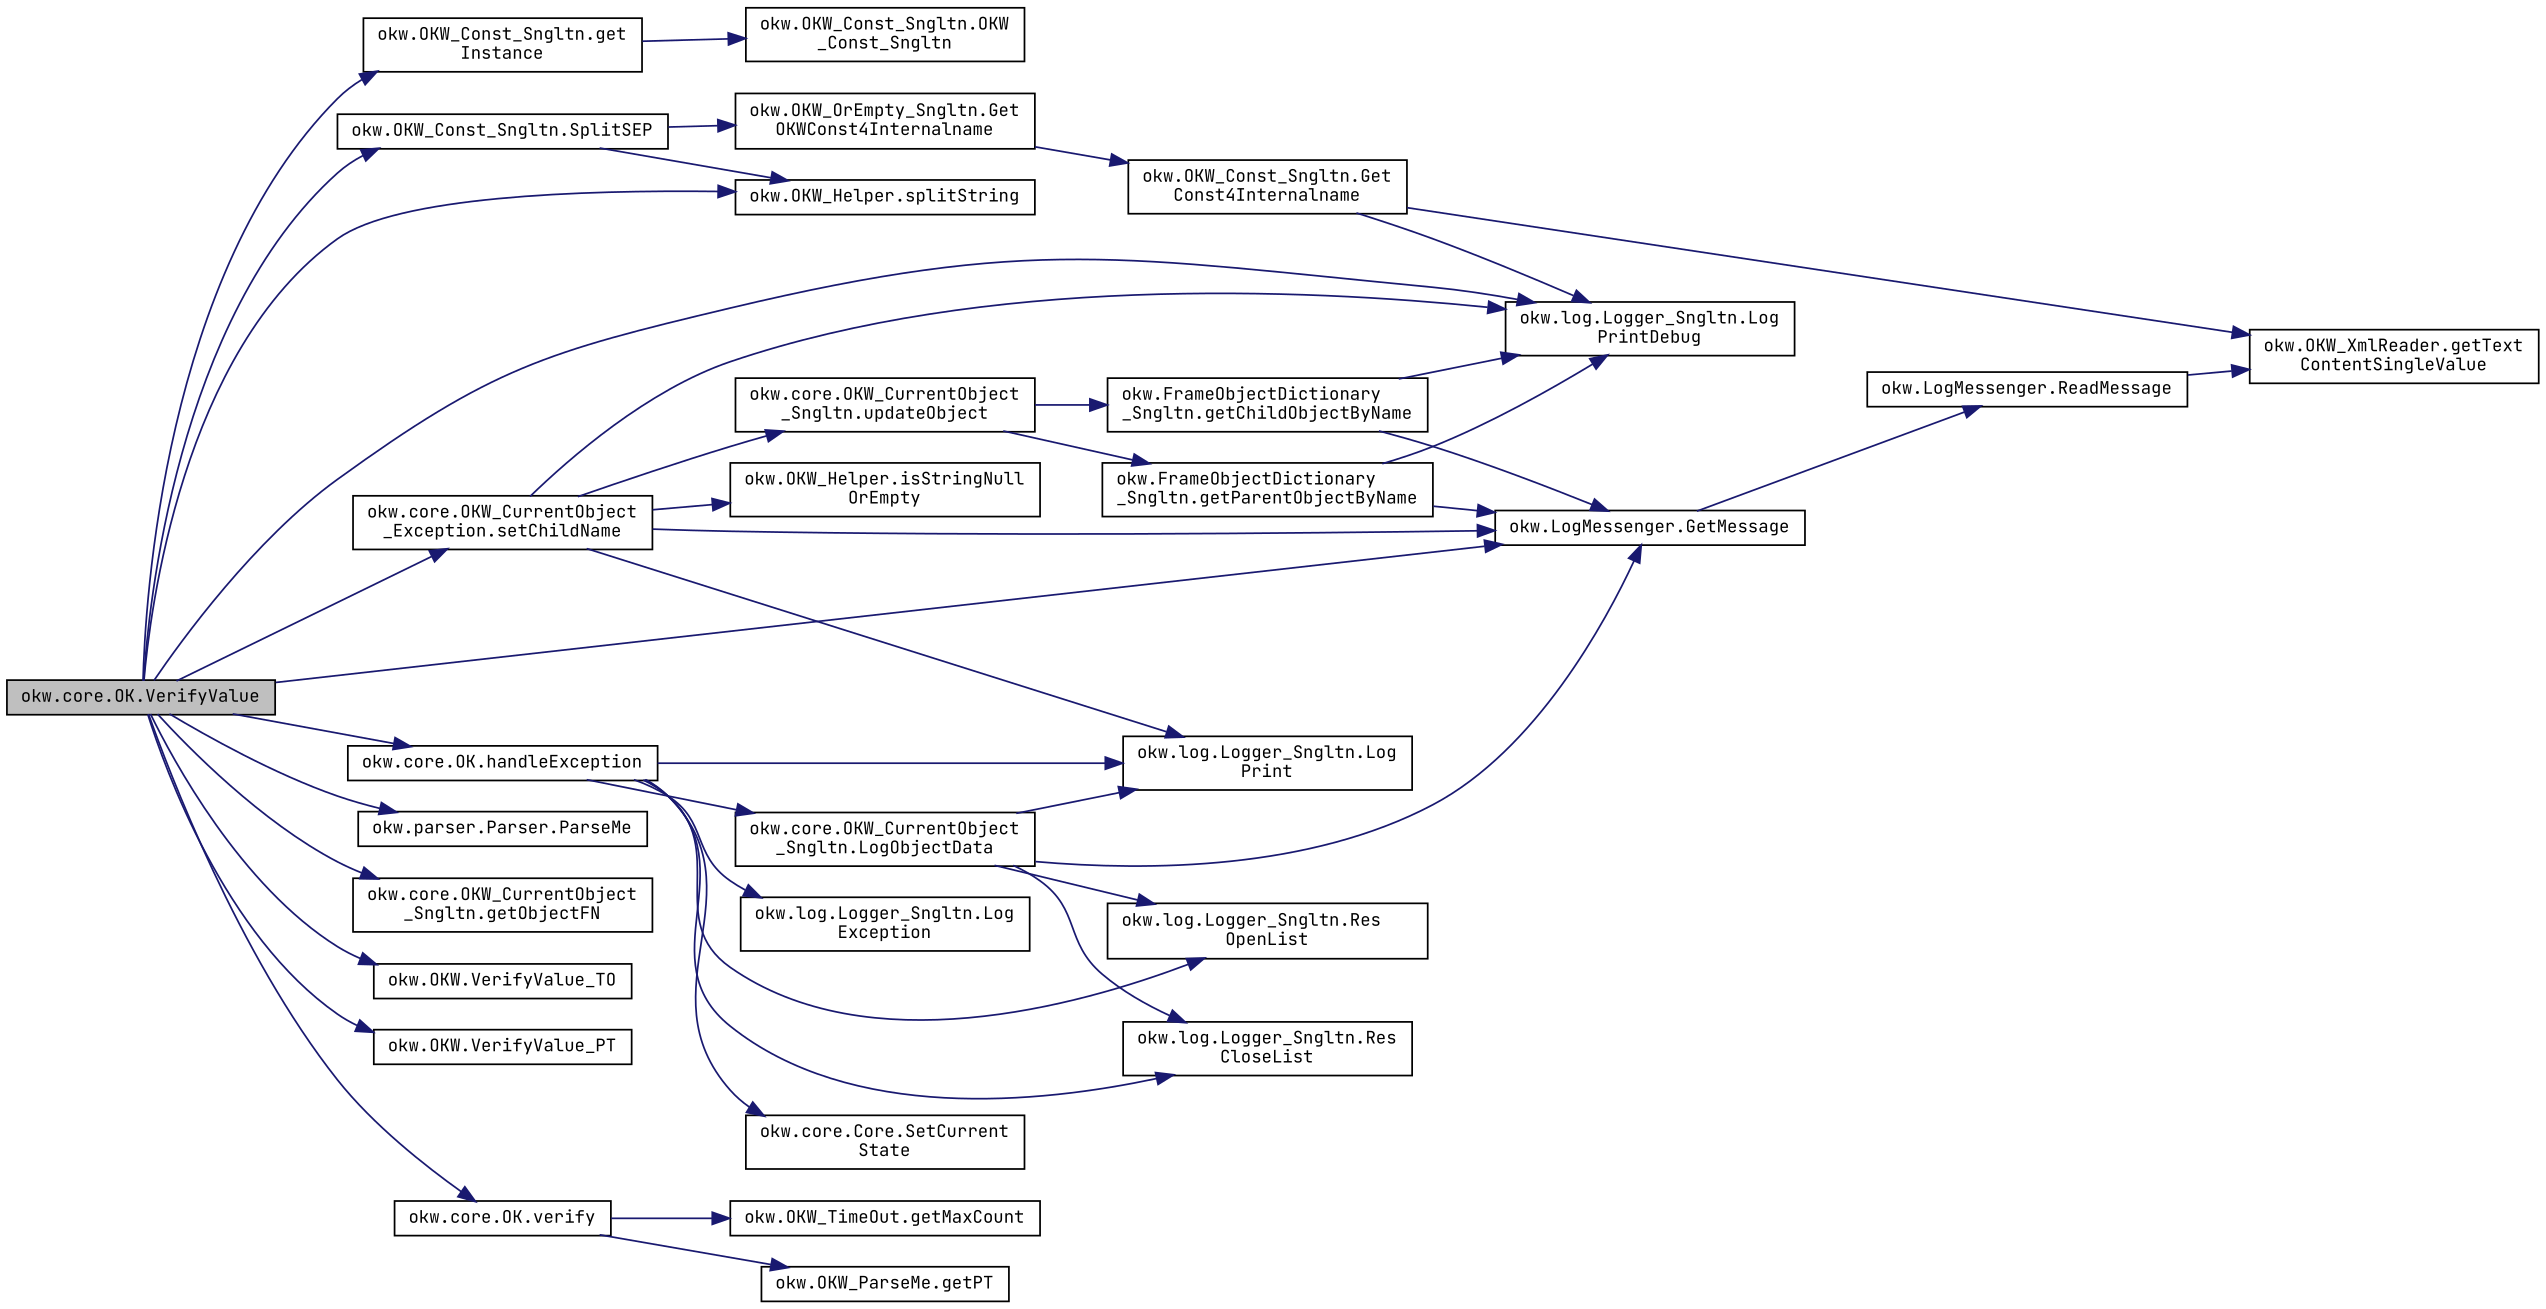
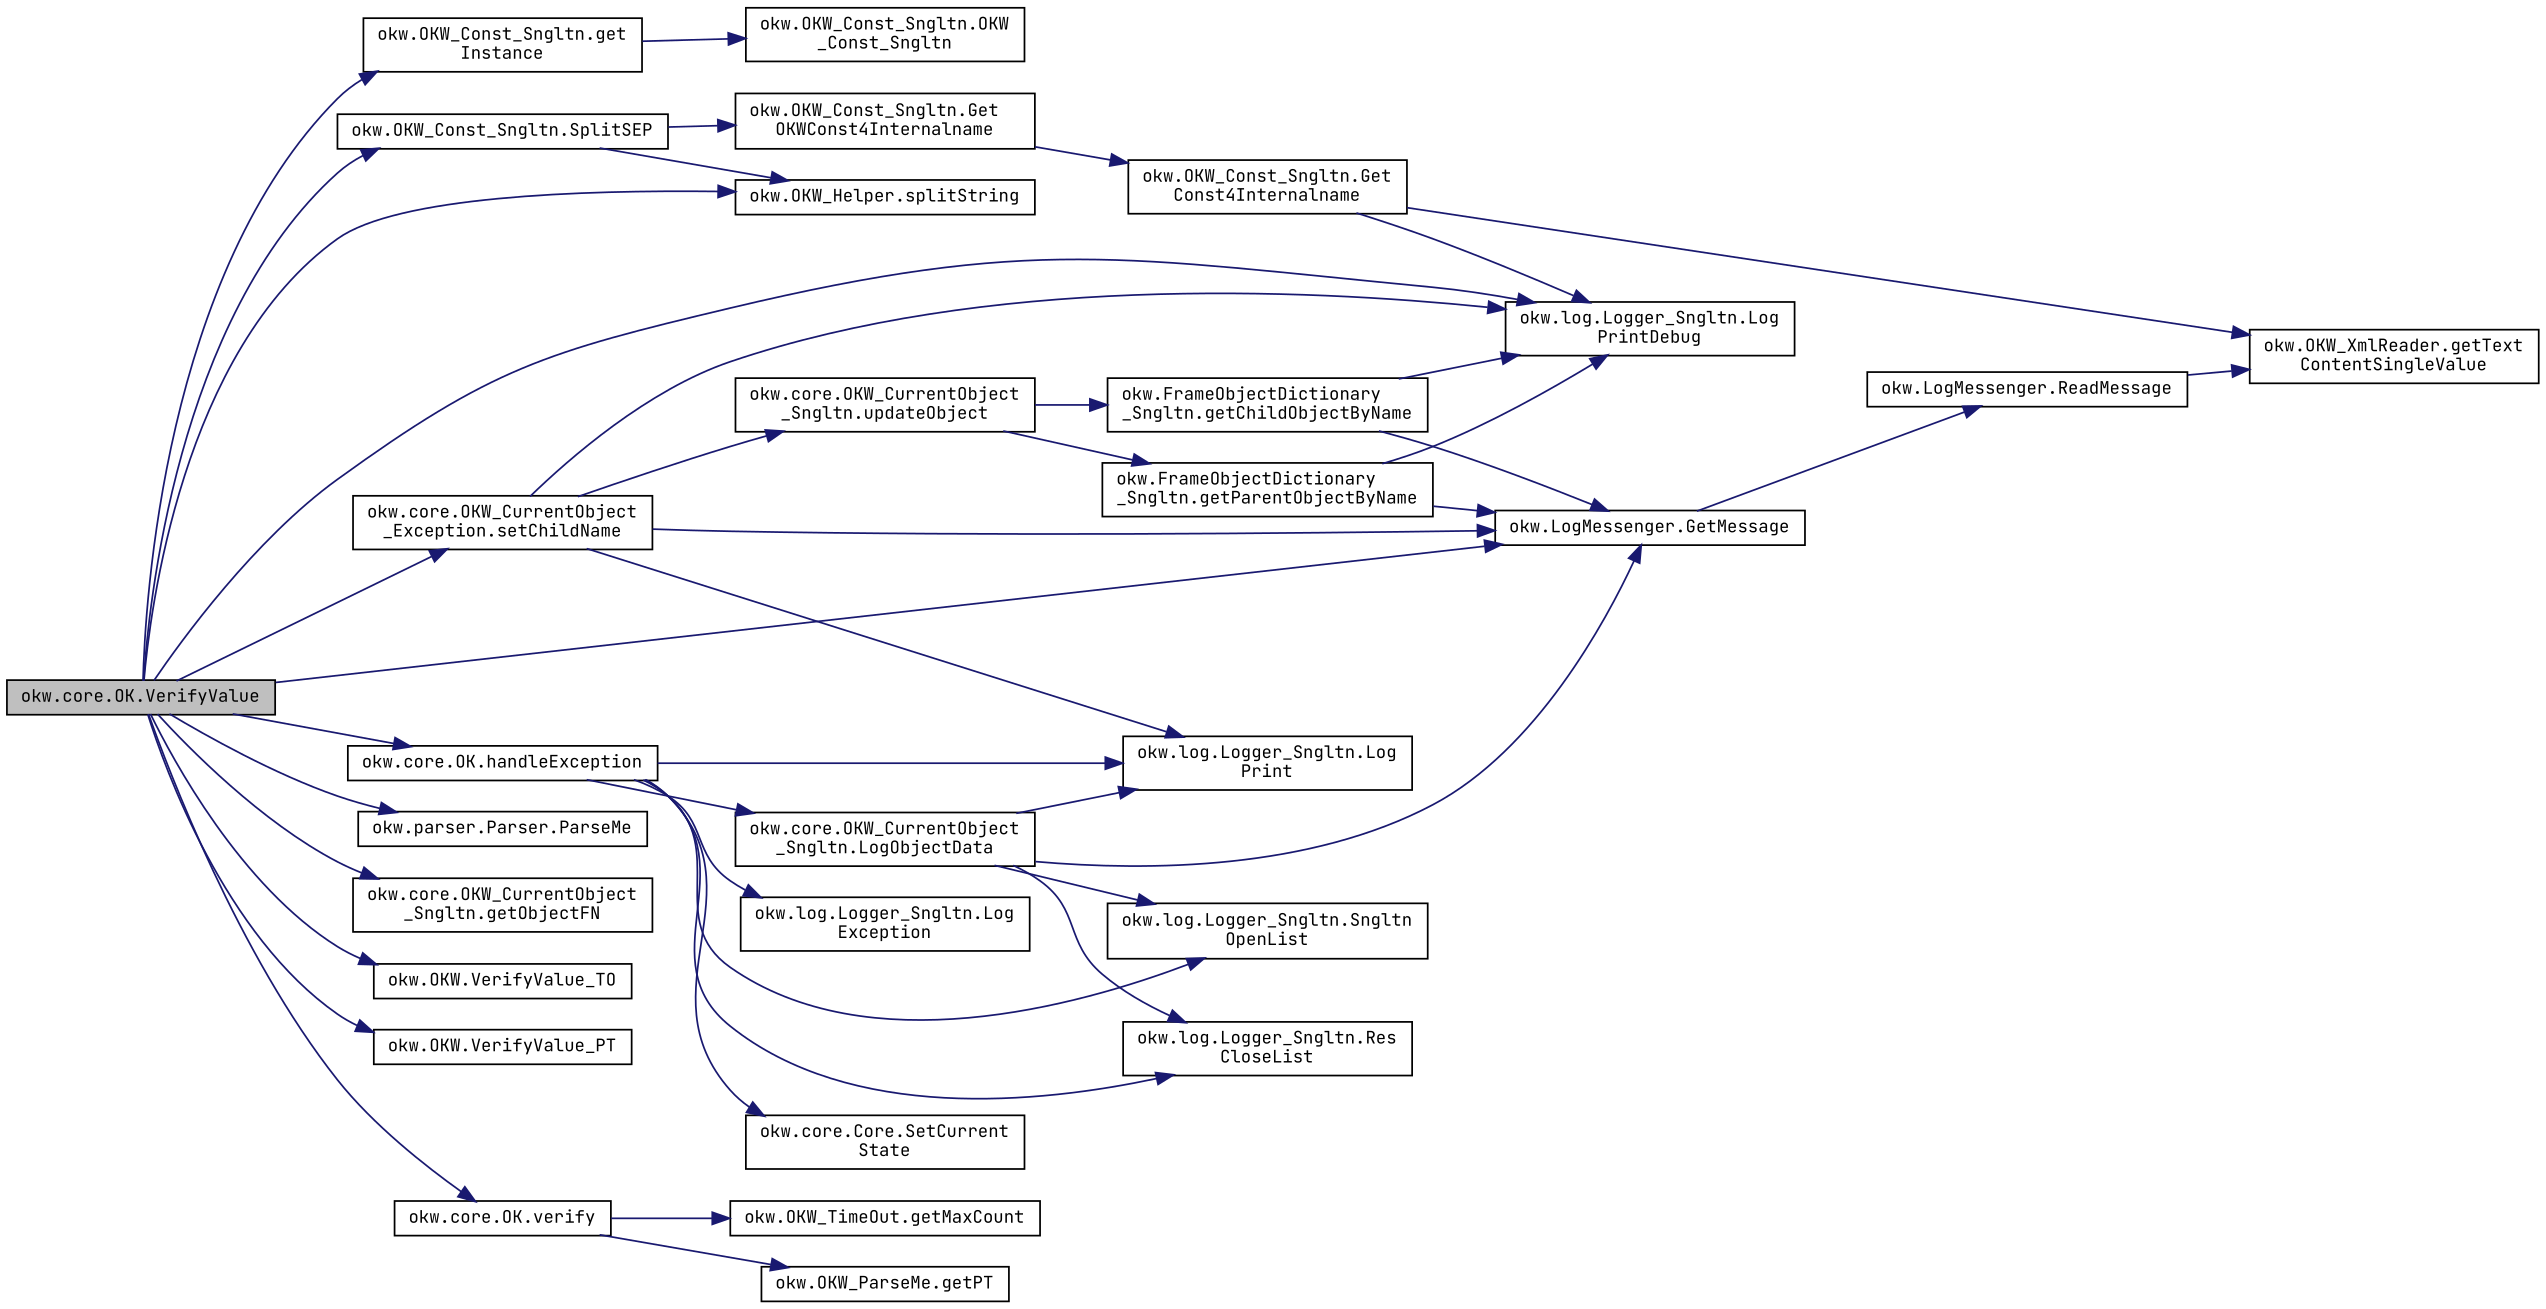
(885, 121) -> (885, 121)
(885, 490) -> none
(1268, 931) -> (1268, 931)
